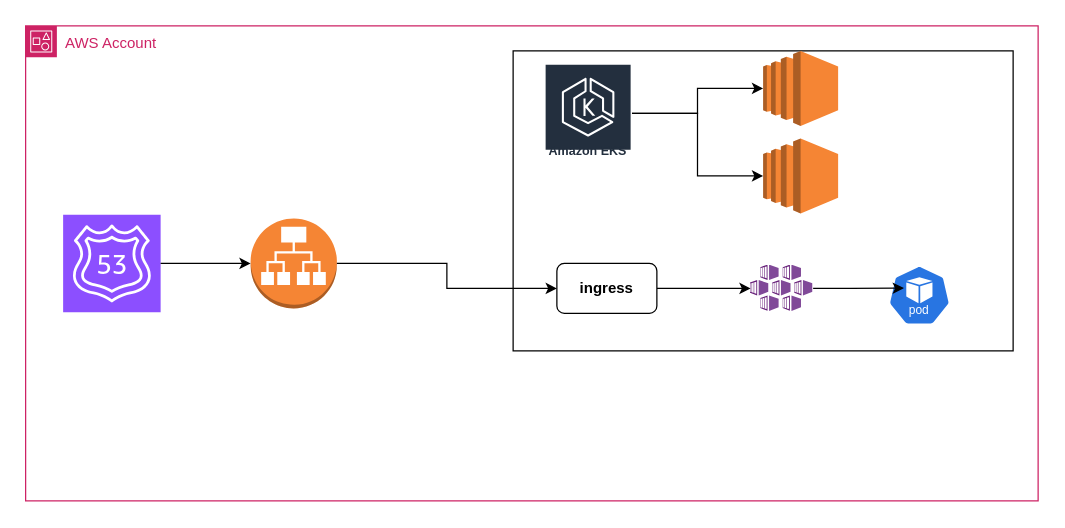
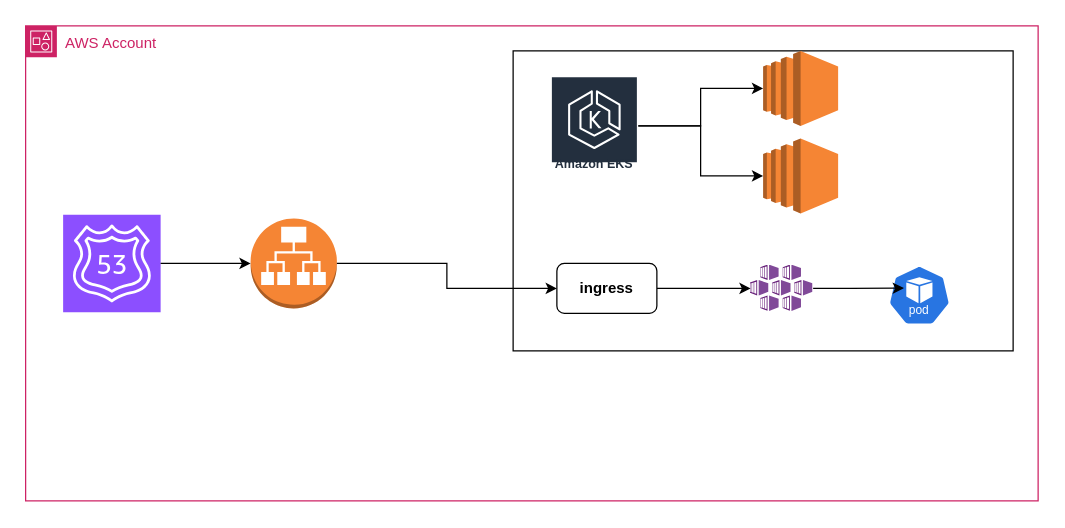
(588, 113) -> (594, 126)
